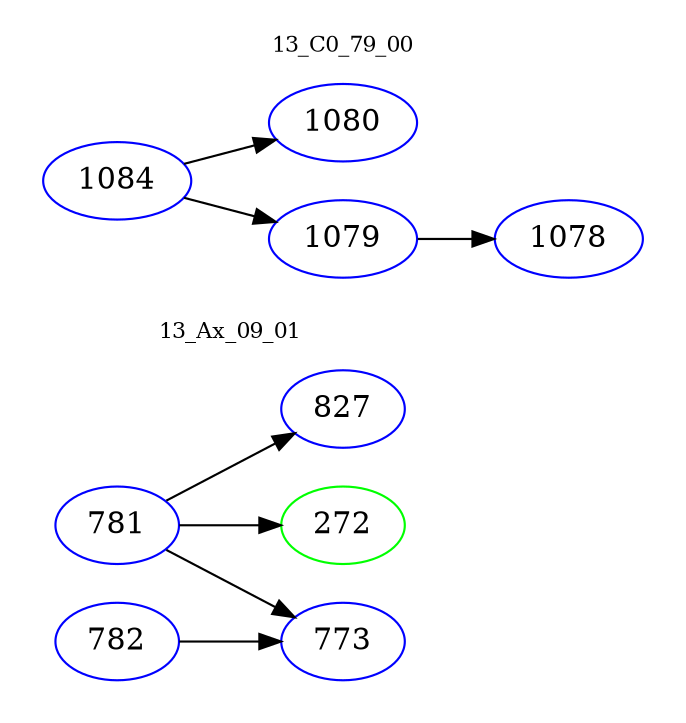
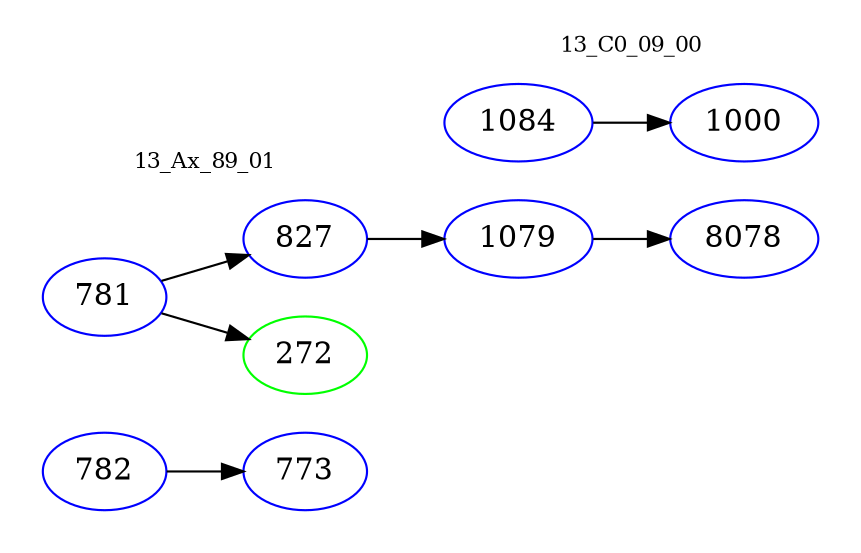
(343, 46) -> (631, 46)
(343, 123) -> (744, 123)
(219, 207) -> (398, 239)
(569, 239) -> (744, 239)
(230, 333) -> (205, 163)
(221, 578) -> none
